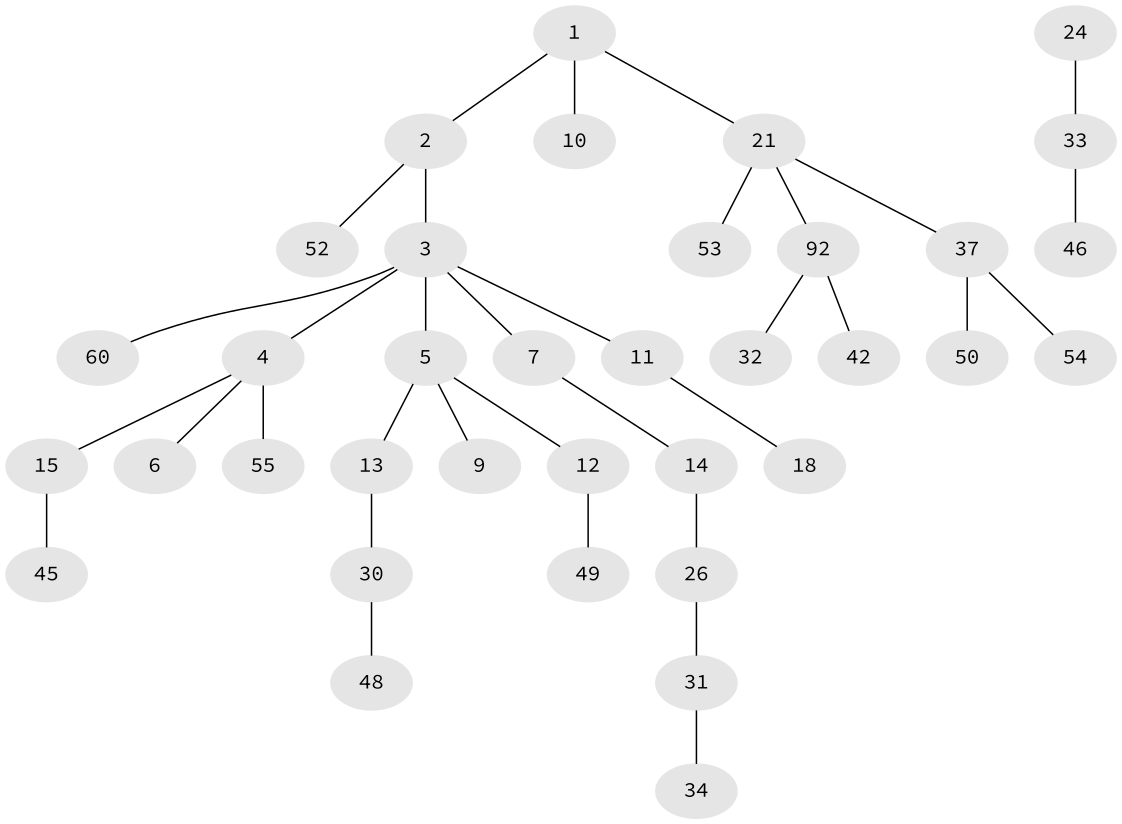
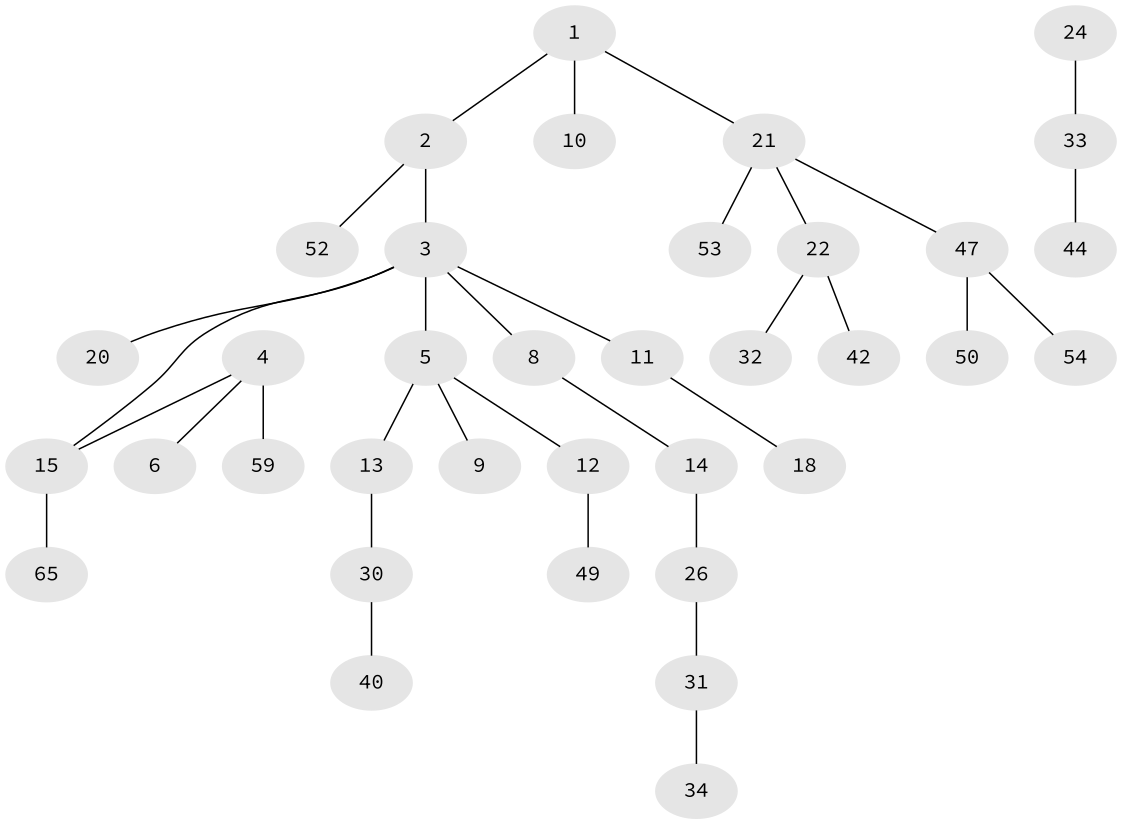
(818, 250) -> (818, 250)
(967, 250) -> (967, 250)
(1075, 250) -> (1075, 250)
(344, 304) -> (217, 327)
(98, 358) -> (98, 358)
(534, 358) -> (534, 358)
(263, 466) -> (263, 466)
(47, 575) -> (47, 575)
(372, 683) -> (372, 683)
